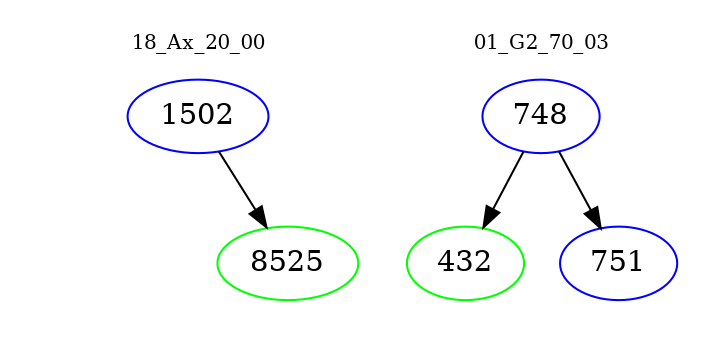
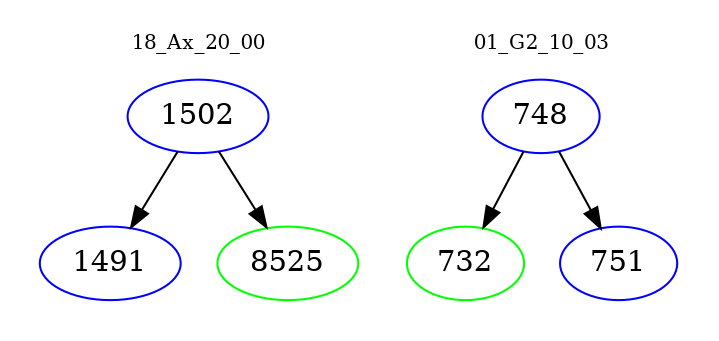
(542, 44) -> (542, 44)
none -> (110, 263)
(465, 263) -> (465, 263)
